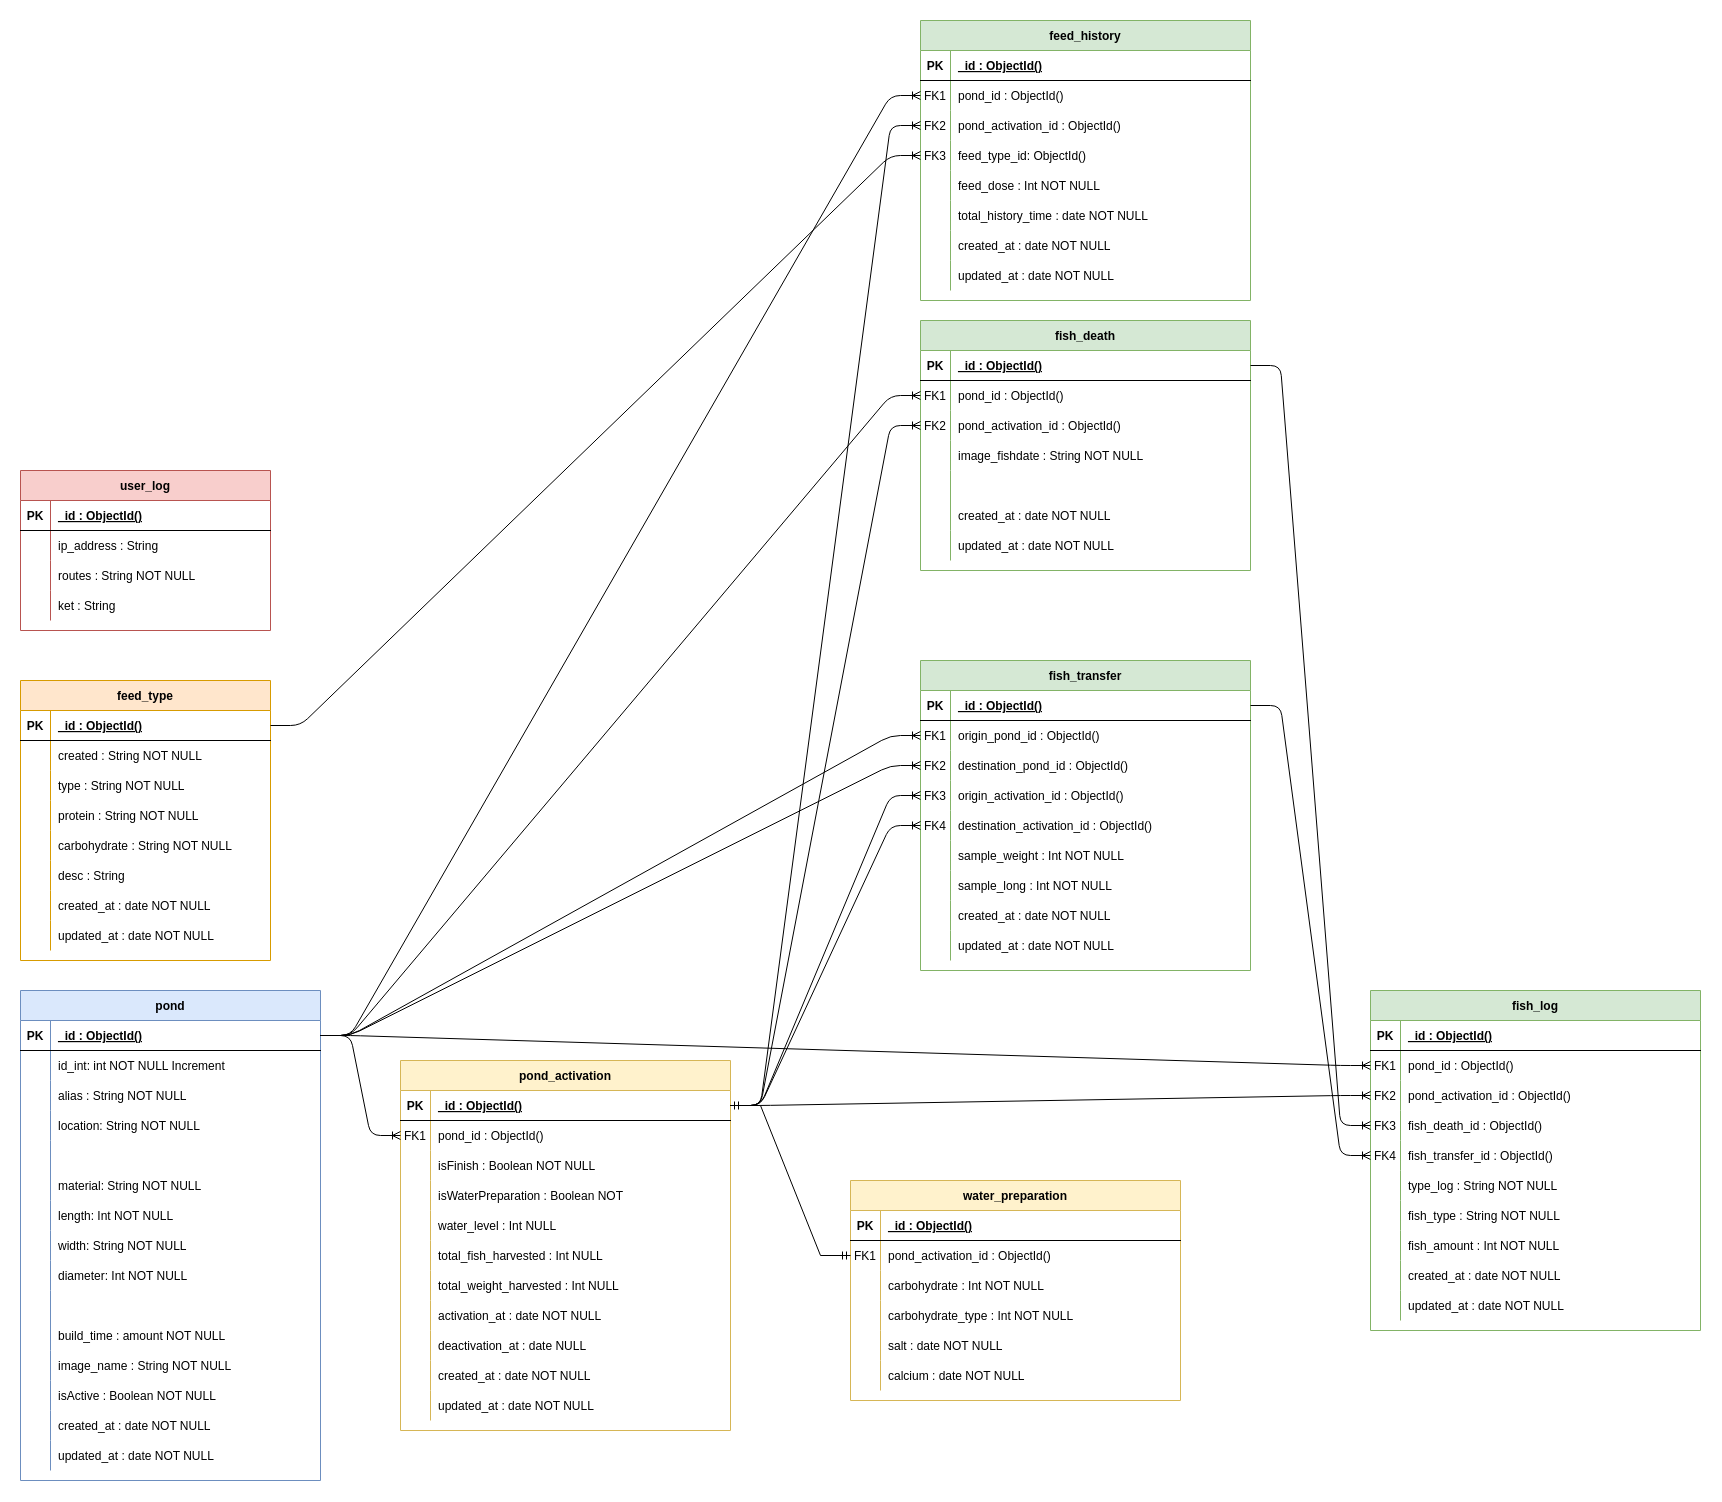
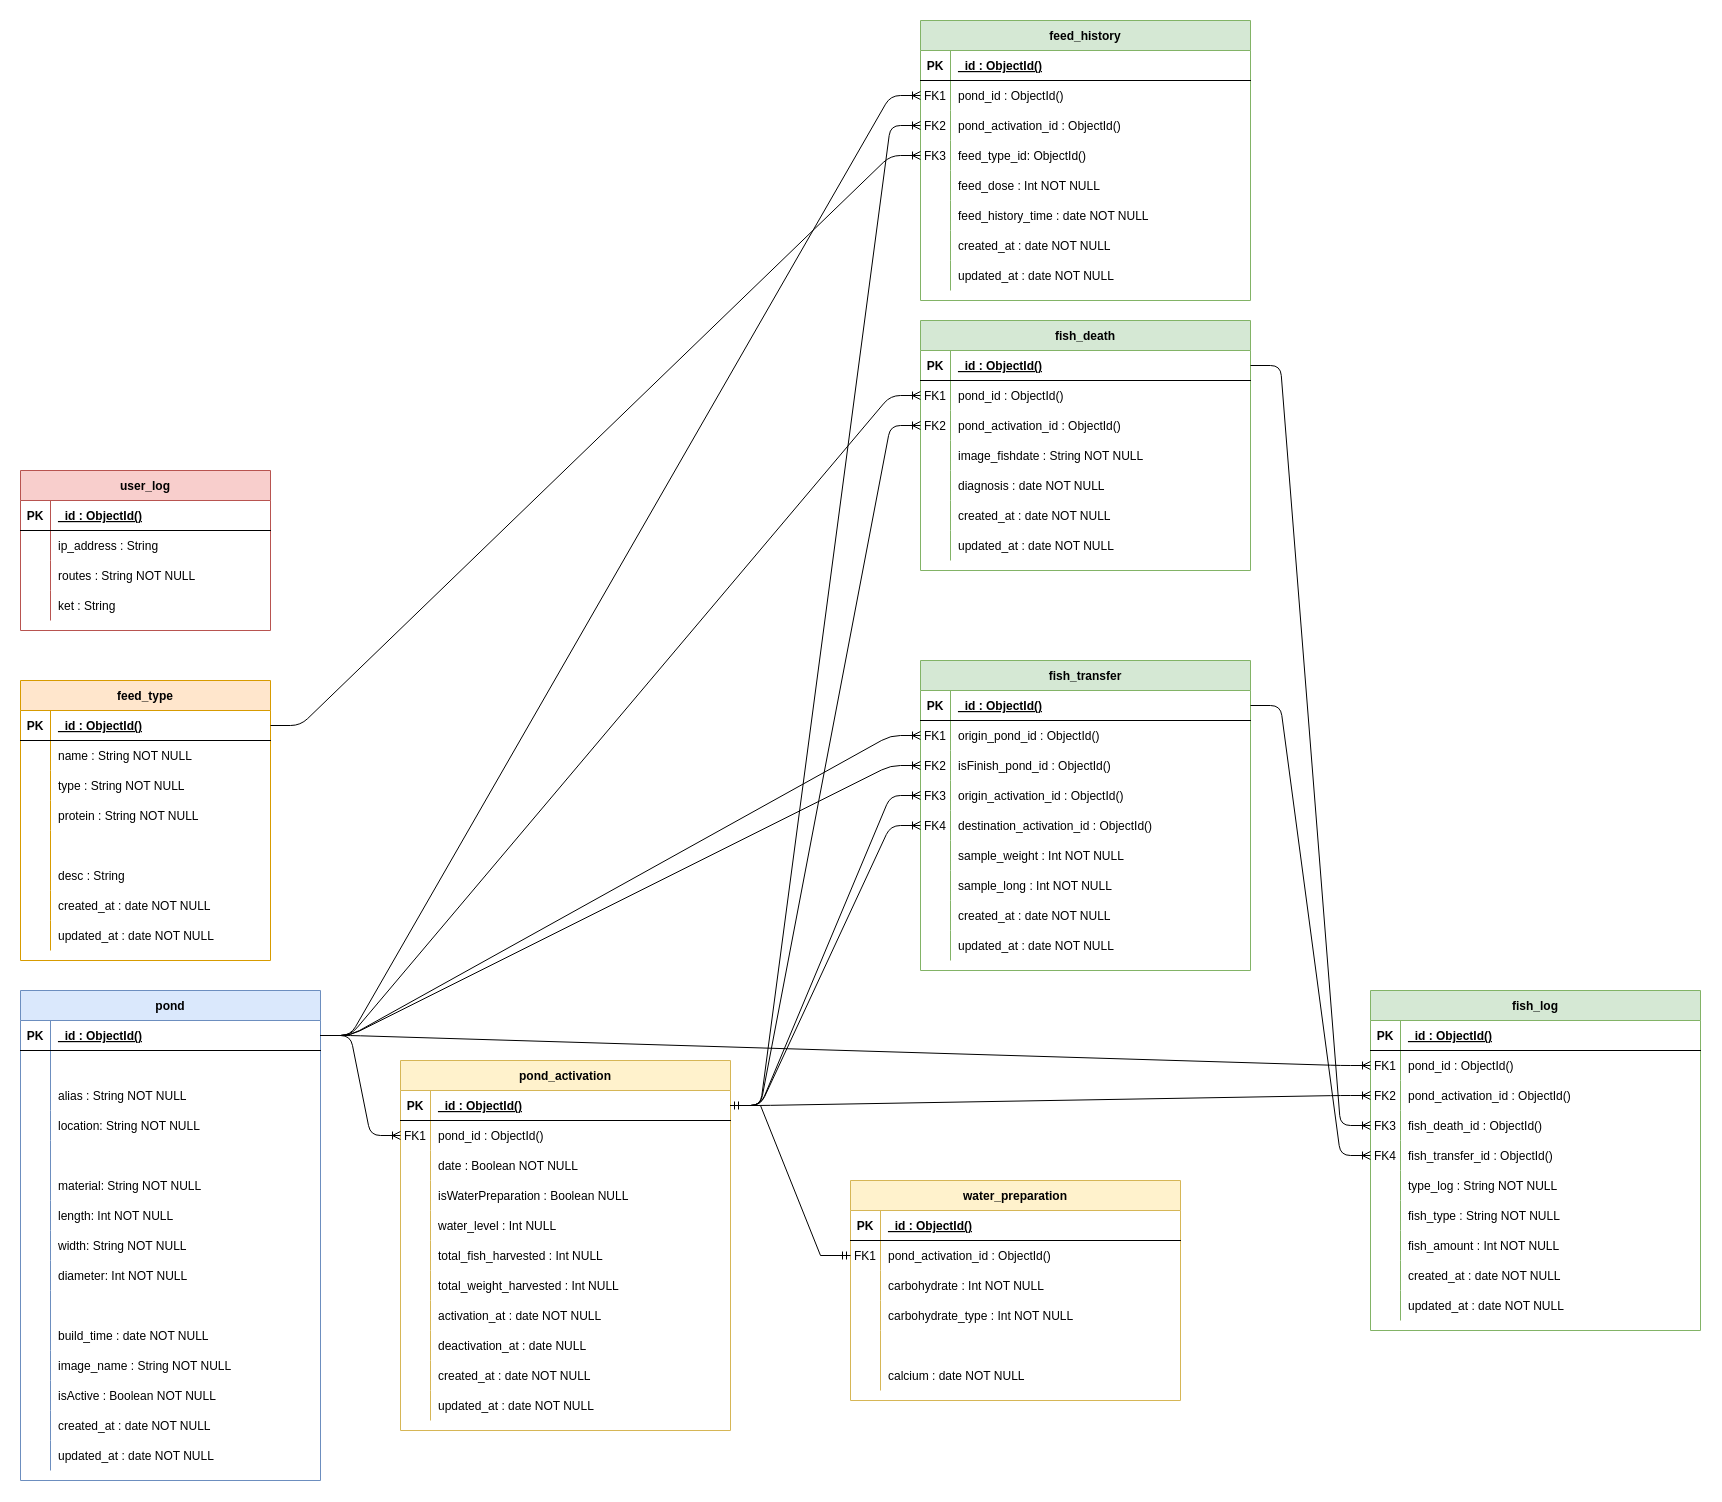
(1060, 216) -> (1058, 216)
none -> (1101, 486)
(133, 756) -> (123, 756)
(1056, 766) -> (1045, 766)
(161, 846) -> none
(186, 1066) -> none
(515, 1166) -> (506, 1166)
(535, 1196) -> (538, 1196)
(140, 1336) -> (133, 1336)
(1031, 1346) -> none
